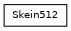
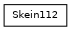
(35, 15) -> (35, 15)
